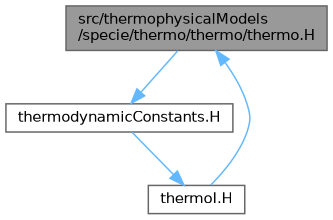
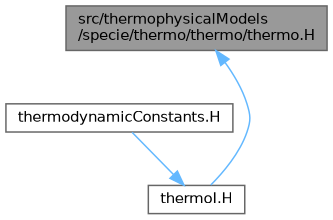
(159, 71) -> none
